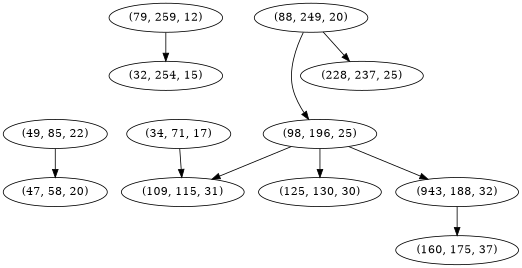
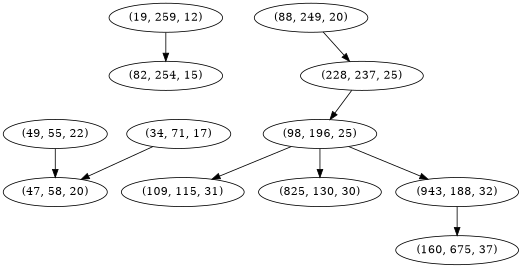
(166, 18) -> (166, 18)
(292, 73) -> (343, 102)
(166, 76) -> (166, 76)
(55, 134) -> (55, 134)
(180, 159) -> (121, 161)
(320, 192) -> (320, 192)
(457, 250) -> (457, 250)
